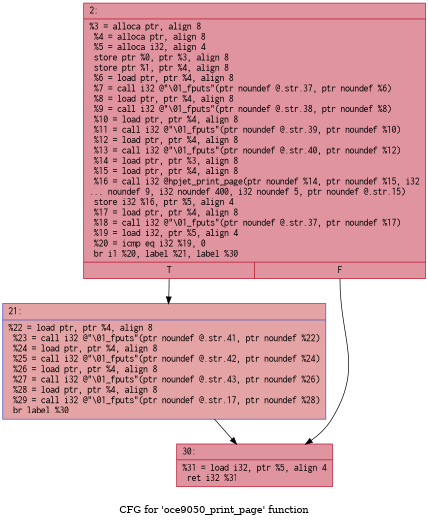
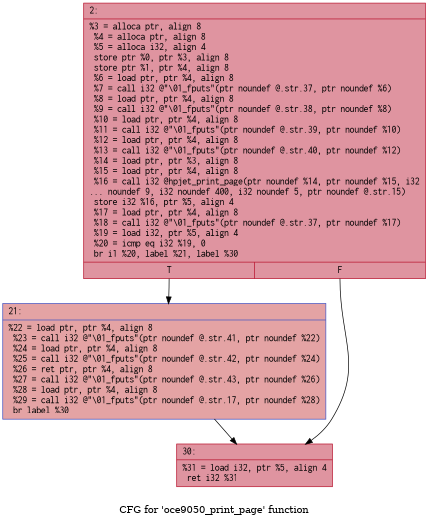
(83, 369) -> (81, 369)
